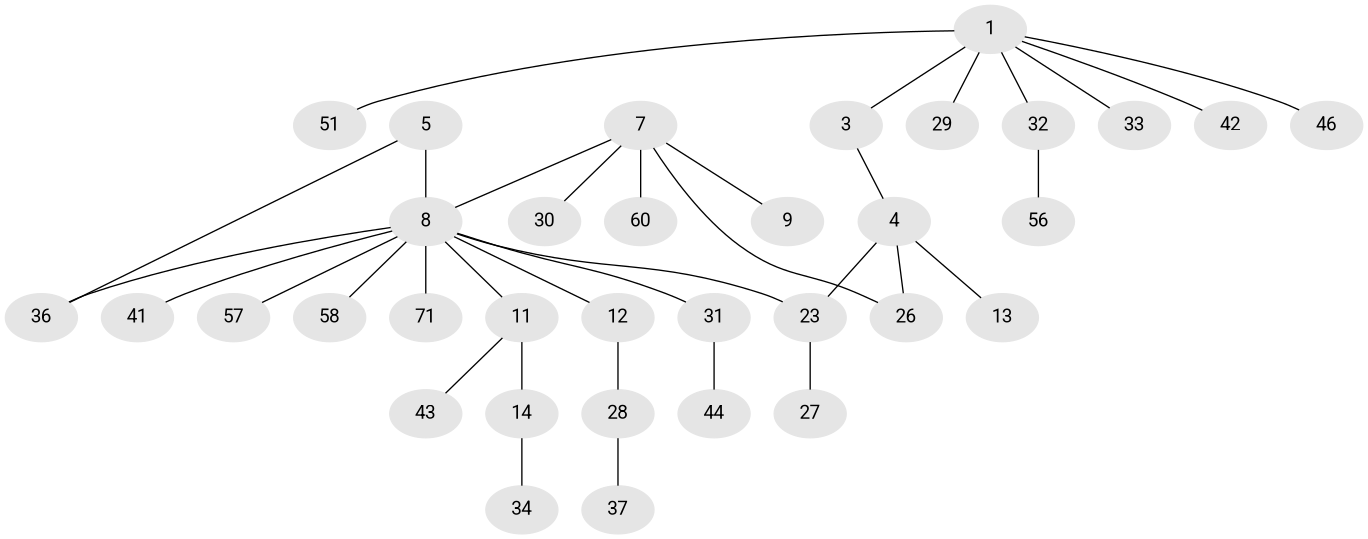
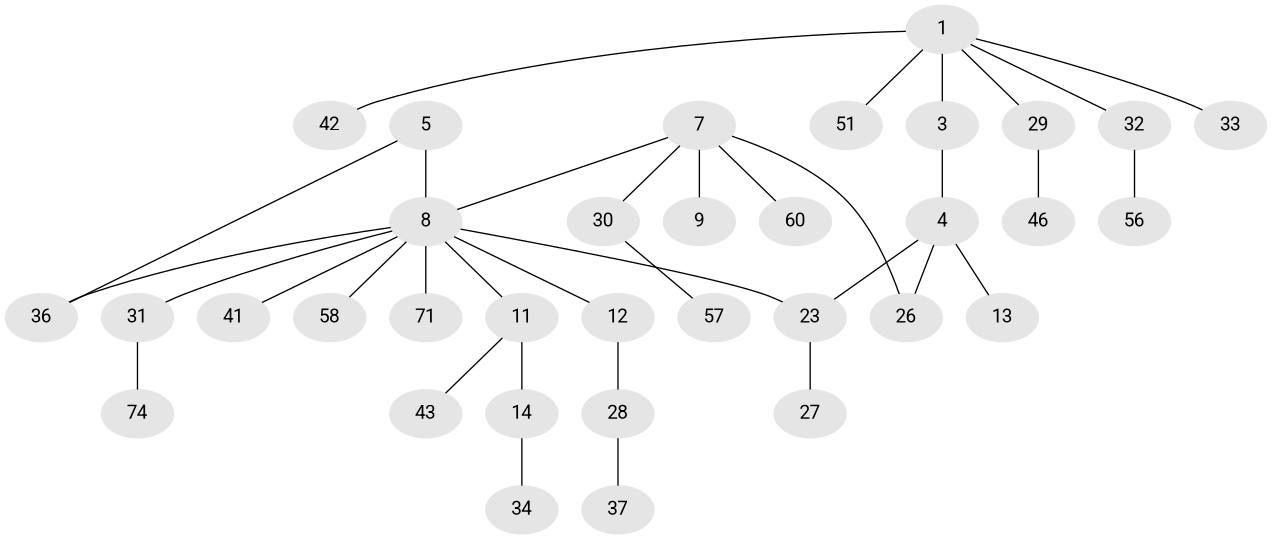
(1164, 67) -> (1038, 174)
(330, 270) -> (671, 280)
(714, 414) -> (137, 414)
